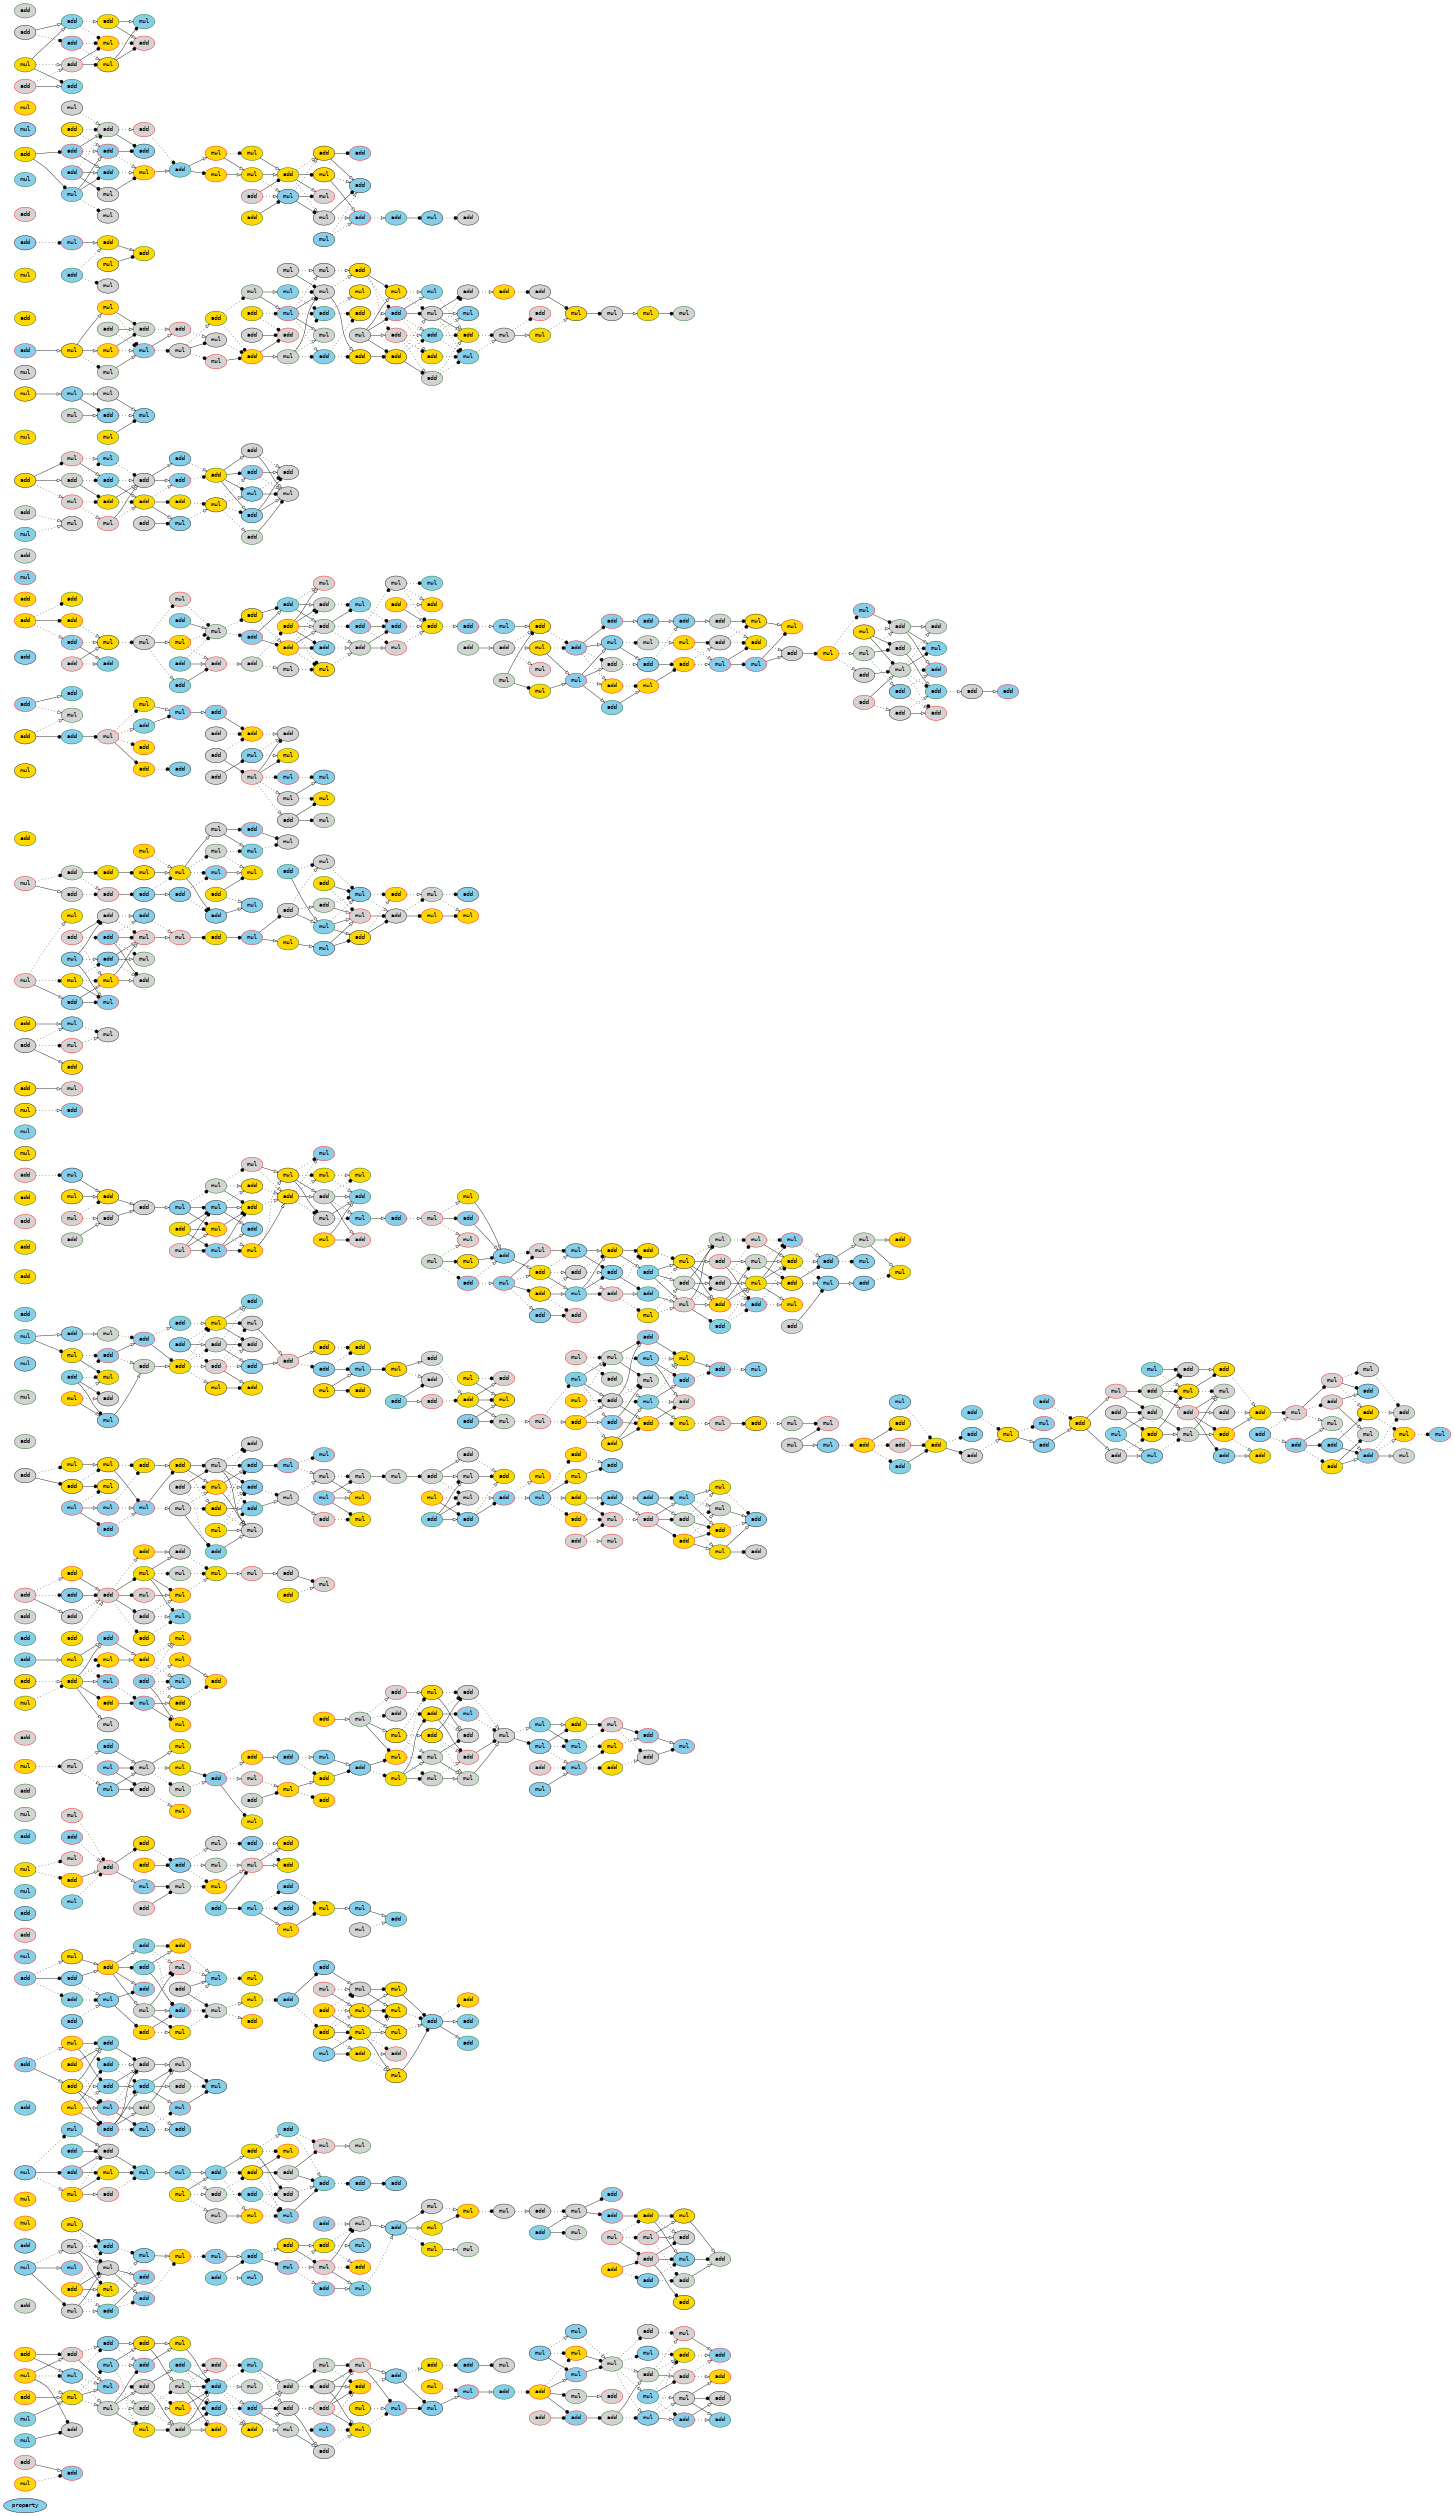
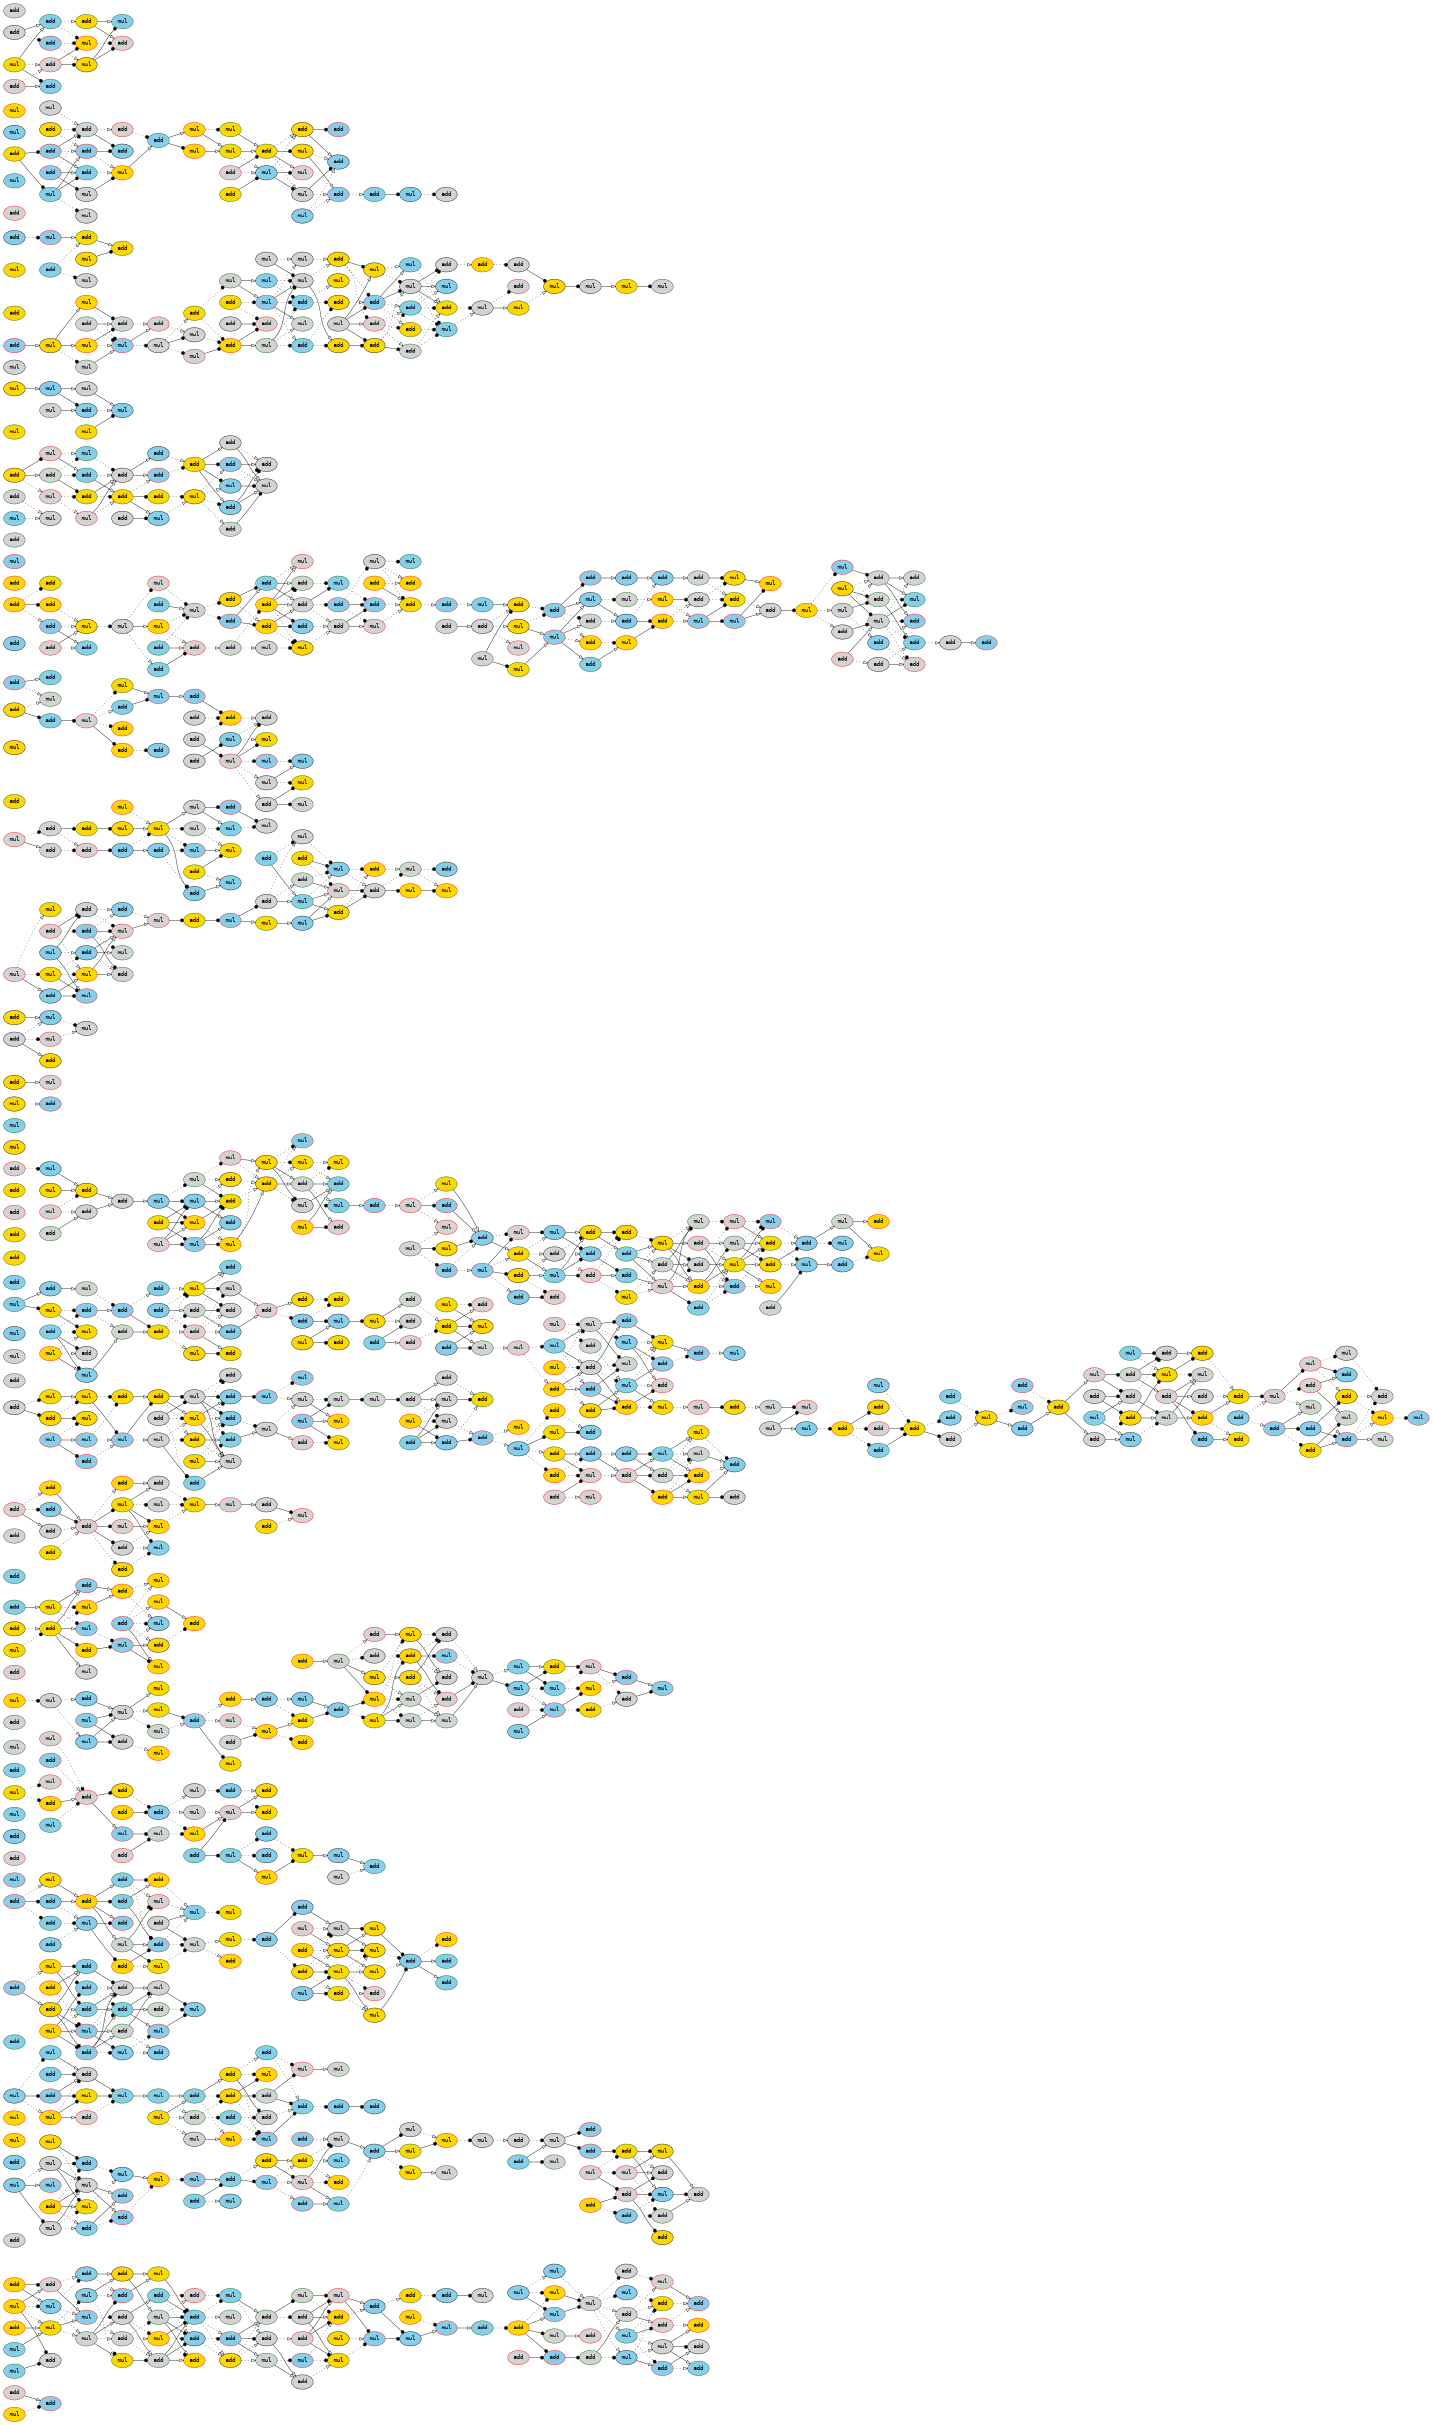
(25, 2506) -> none
